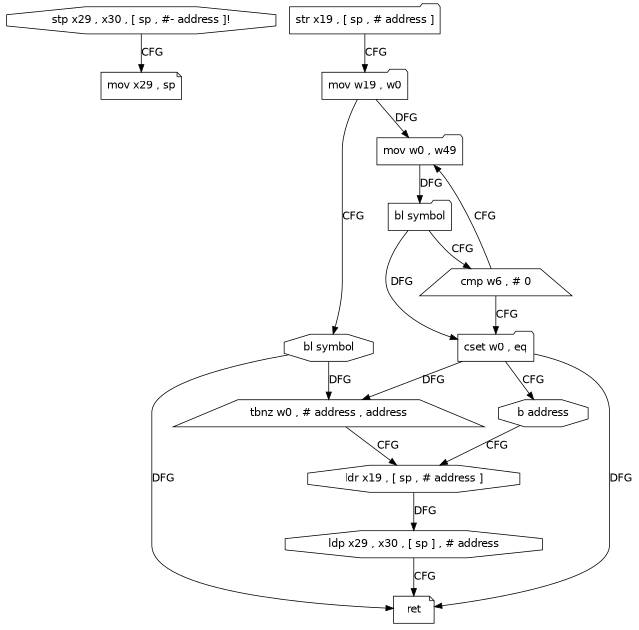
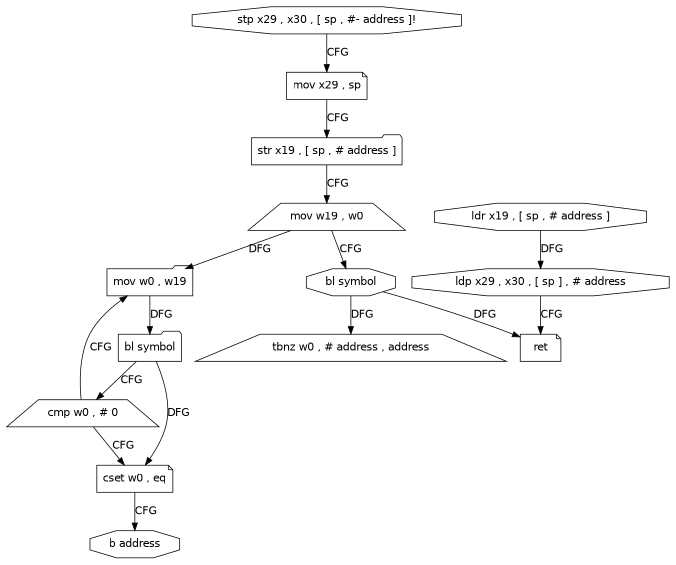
(365, 86) -> (327, 217)
none -> (327, 115)
(420, 151) -> (150, 282)
(496, 282) -> (83, 413)
(496, 348) -> (135, 479)
(416, 379) -> none
(368, 444) -> none
(483, 444) -> none
(610, 520) -> none
